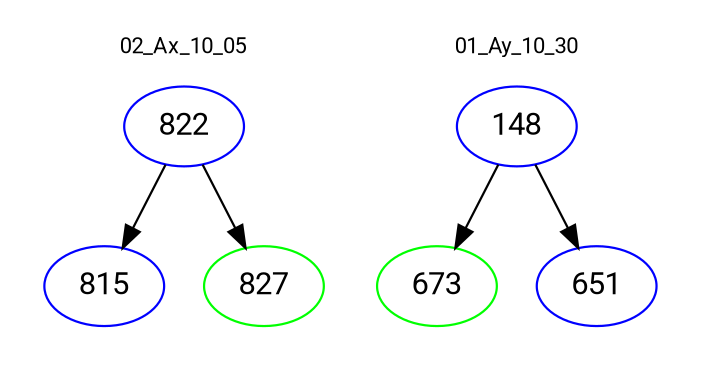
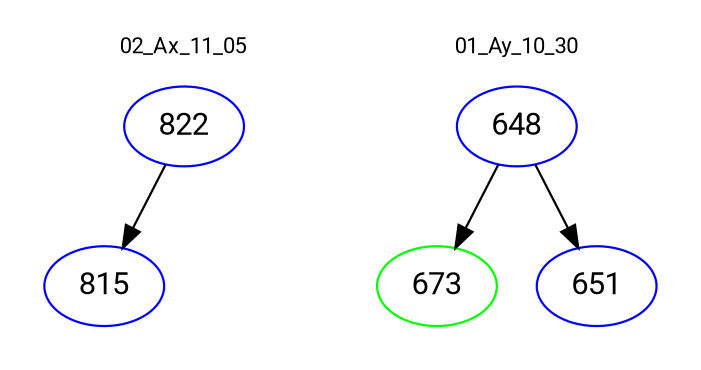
(184, 48) -> (184, 48)
(517, 126) -> (517, 126)
(264, 286) -> none
